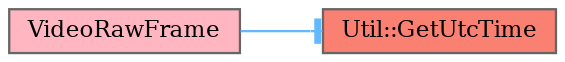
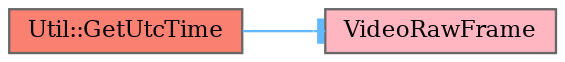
(276, 31) -> (278, 31)
